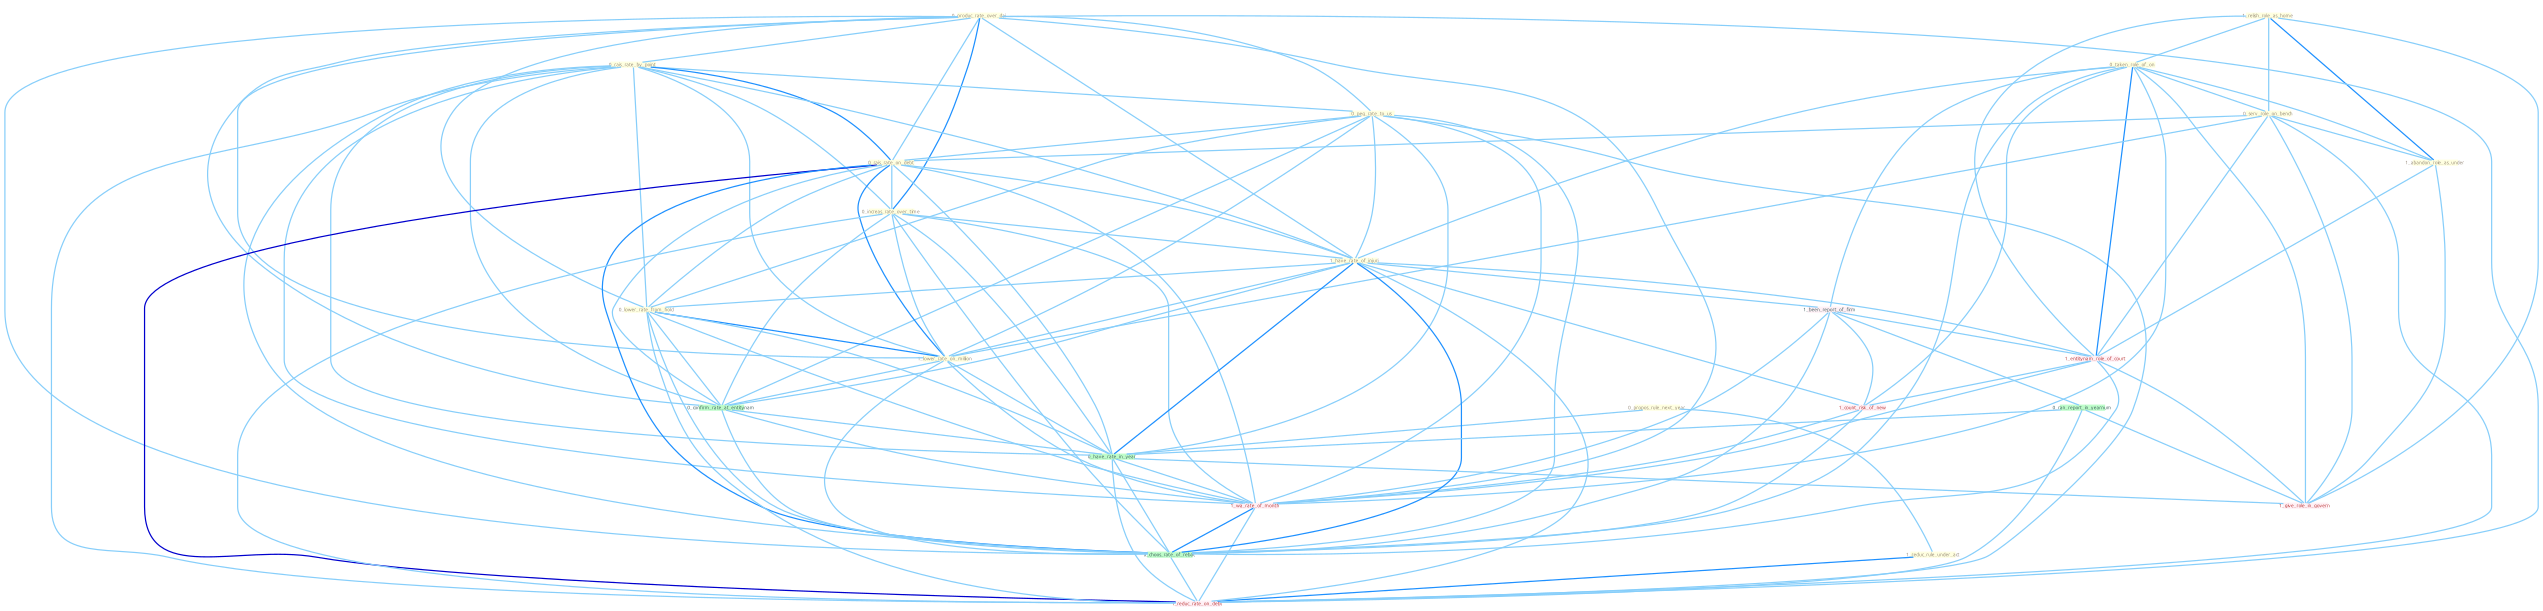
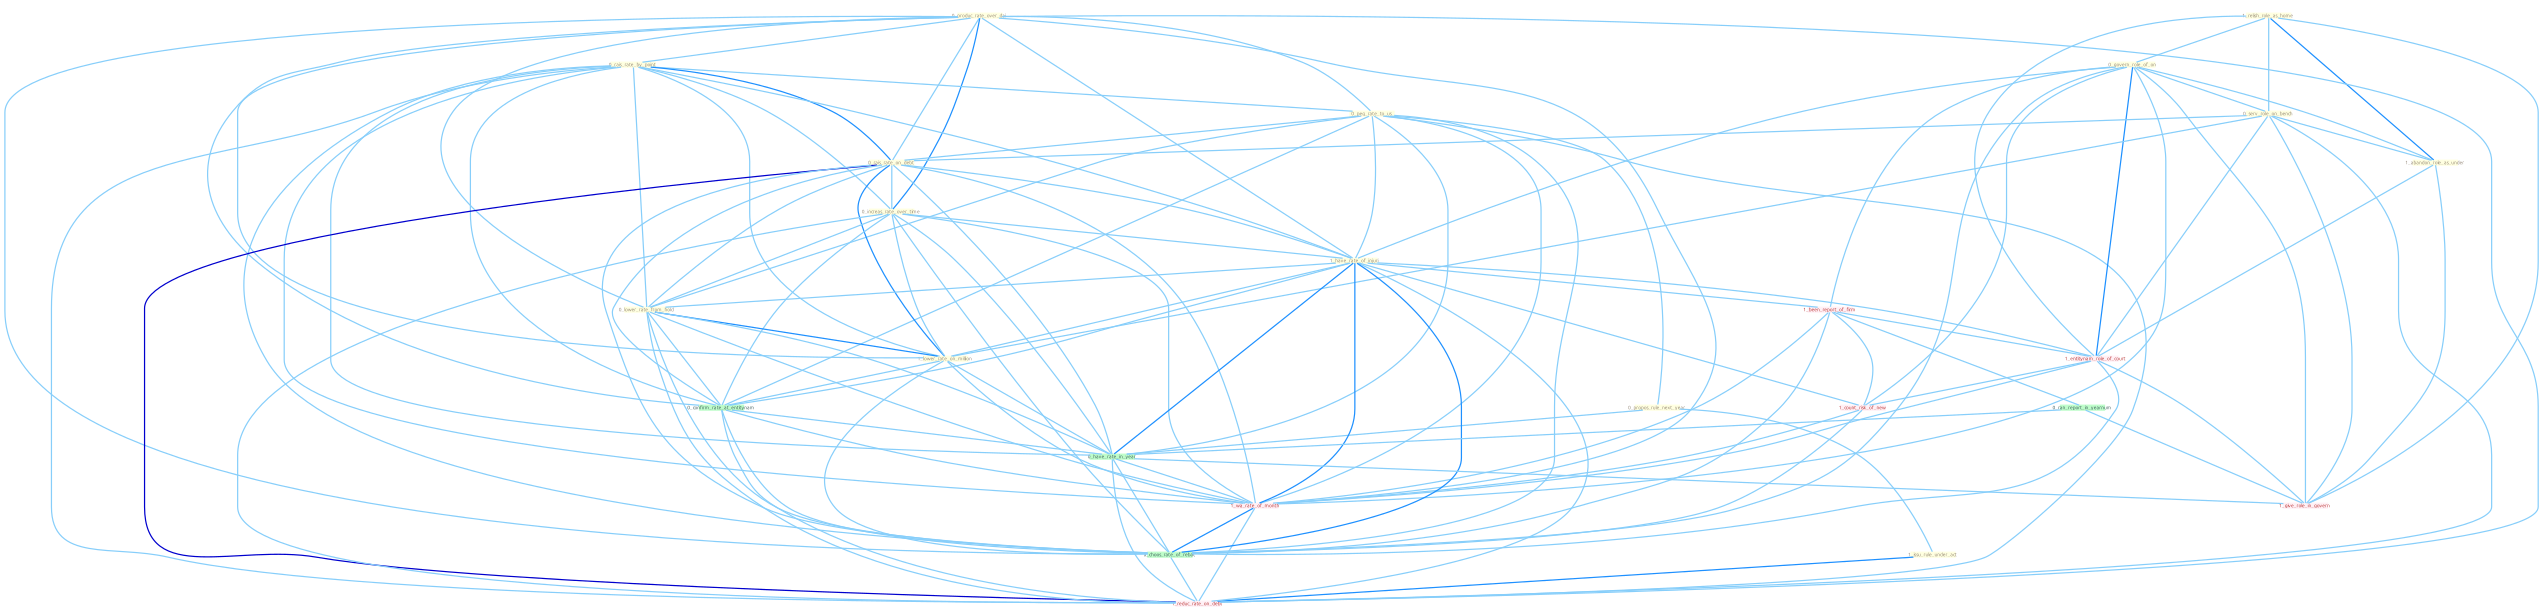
(2133, 65) -> (2133, 65)
(1156, 254) -> (1617, 175)
none -> (775, 258)
(1830, 310) -> (1830, 310)
none -> (1355, 407)
(675, 449) -> (675, 449)
(1933, 555) -> (1933, 555)
(1690, 589) -> (914, 564)
